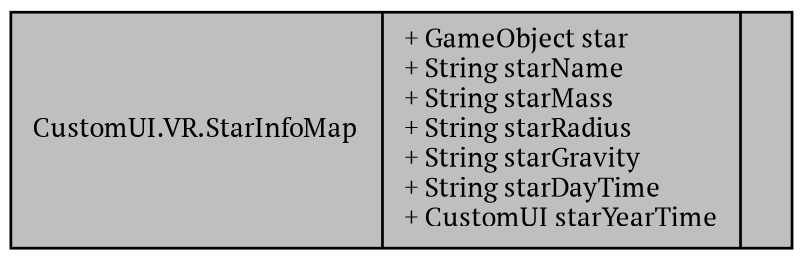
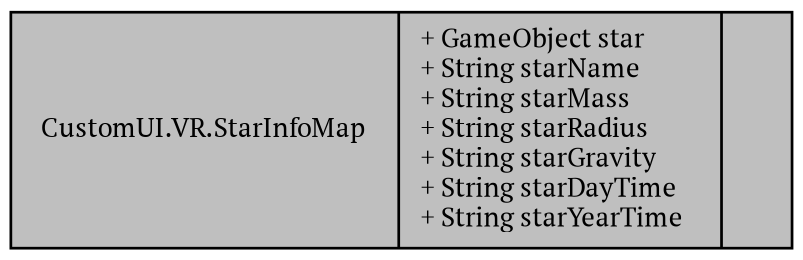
(561, 218) -> (552, 218)
